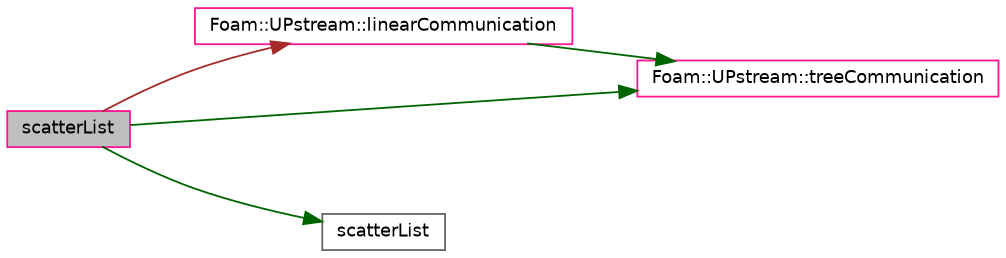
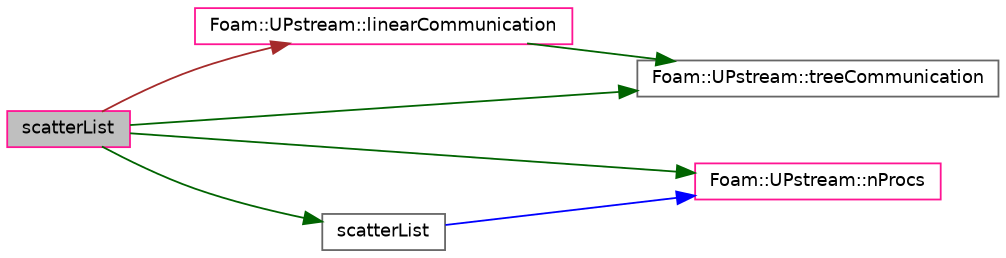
(818, 79) -> (818, 79)
none -> (818, 181)
